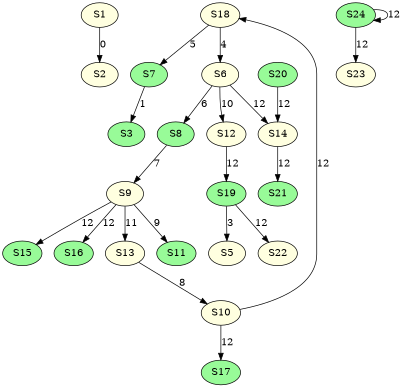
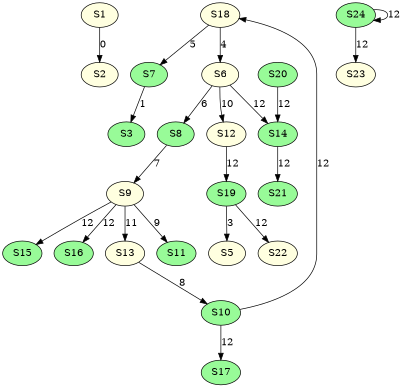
(278, 134) -> (278, 134)
(221, 313) -> (221, 313)
